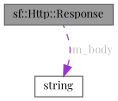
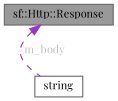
(70, 45) -> (21, 56)
